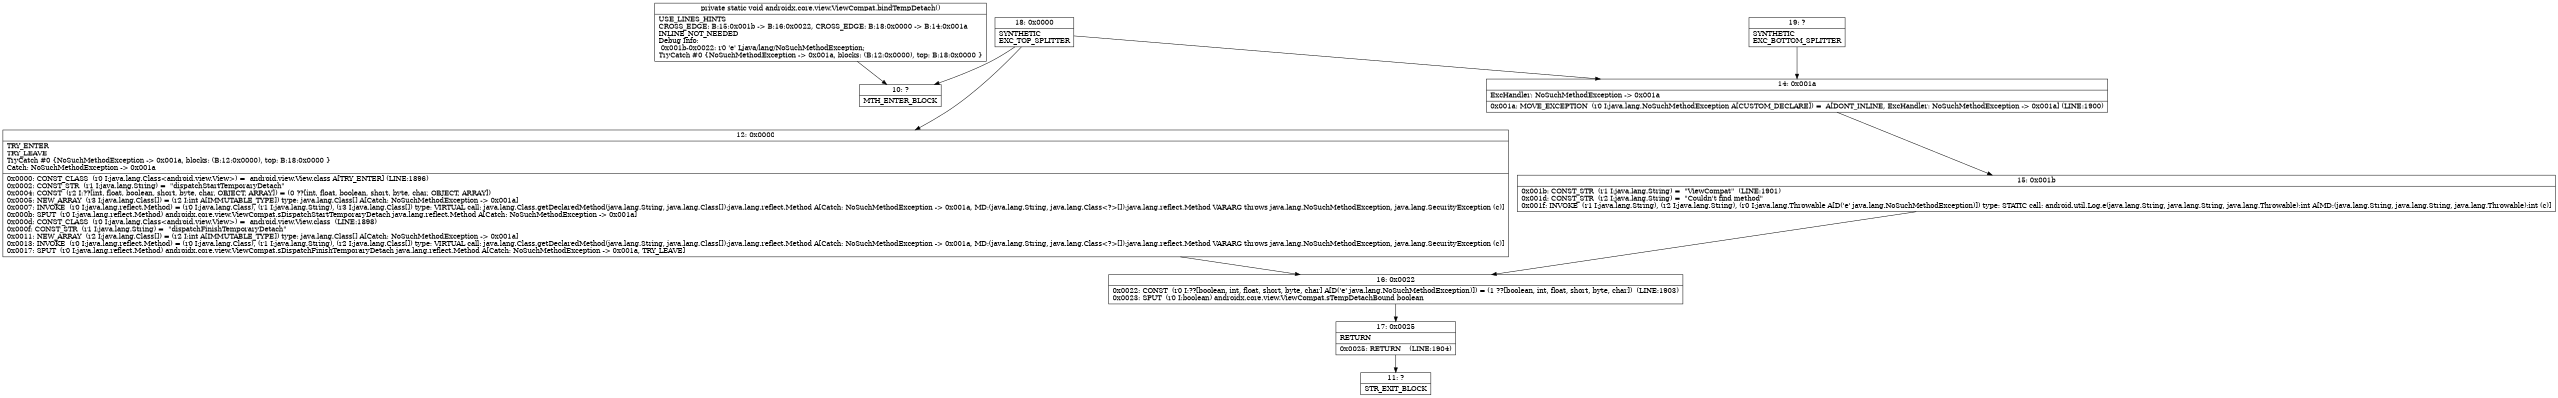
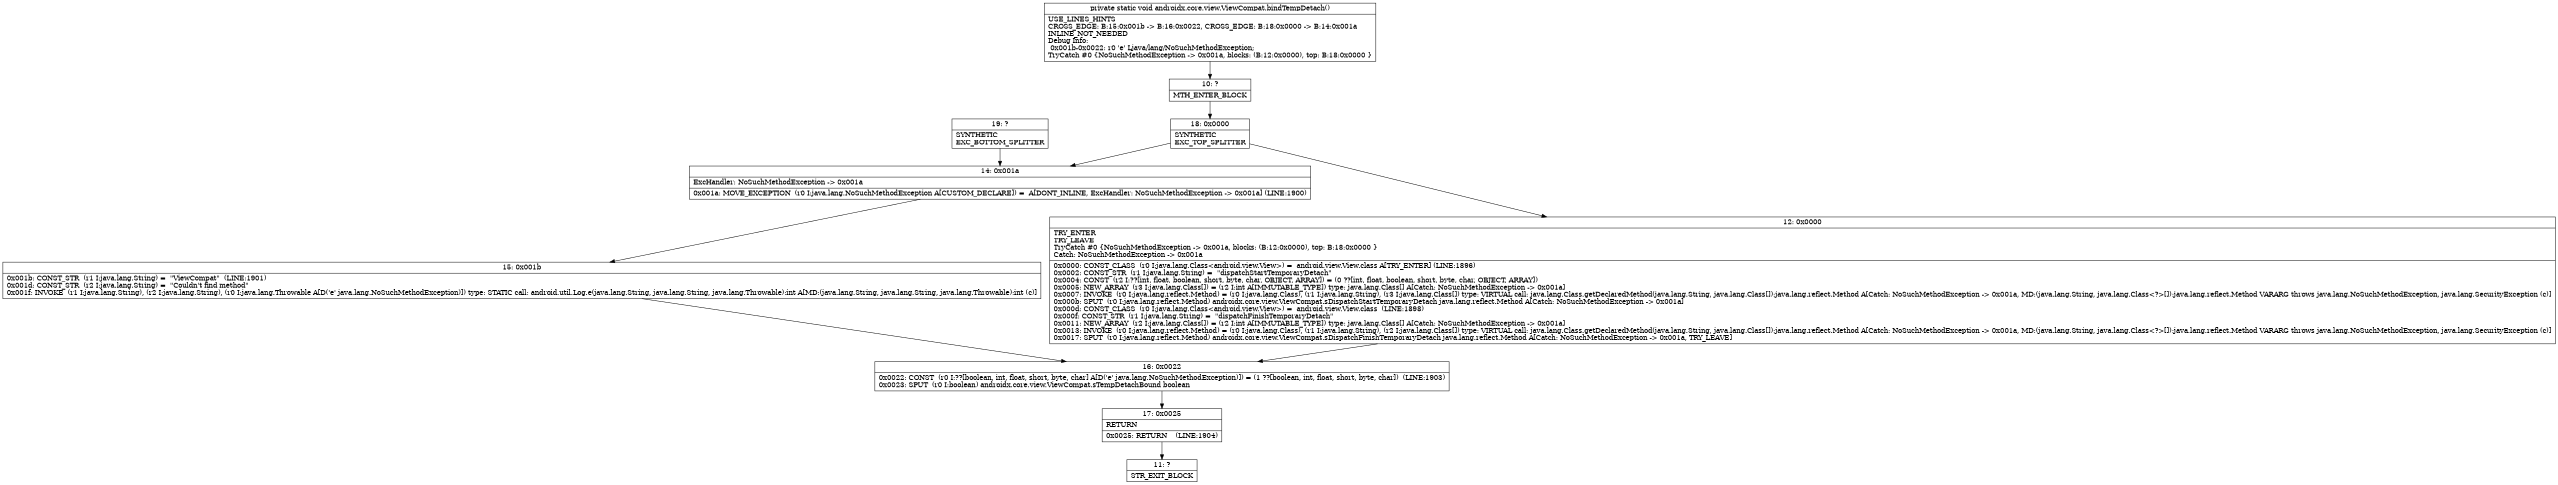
(978, 67) -> (1210, 108)
